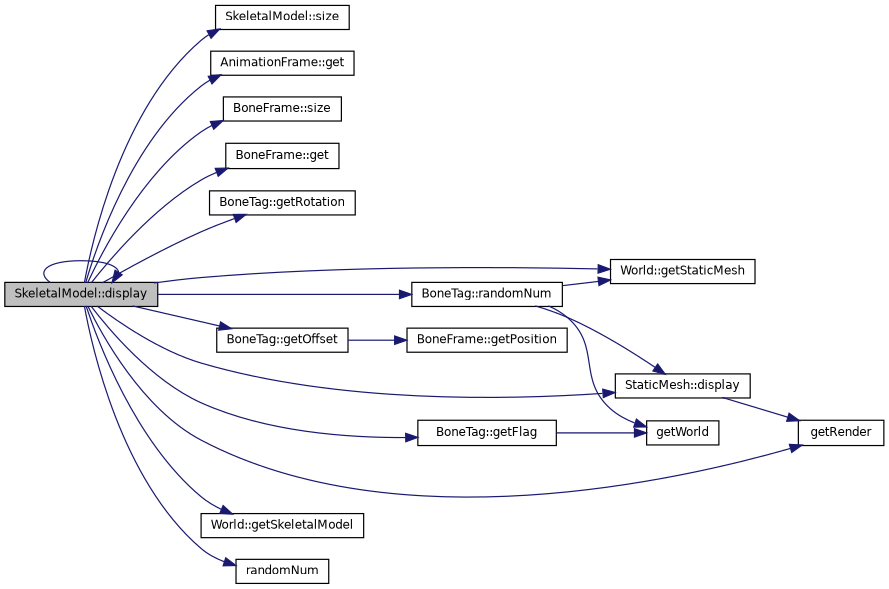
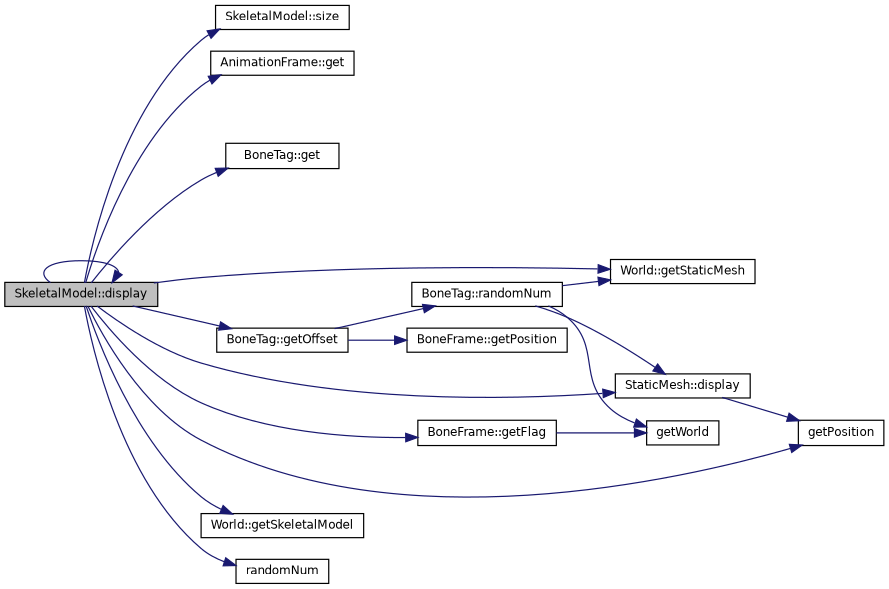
(282, 109) -> none
(282, 156) -> (282, 156)
(282, 203) -> none
(279, 294) -> (379, 319)
(487, 433) -> (487, 433)
(841, 433) -> (841, 433)
